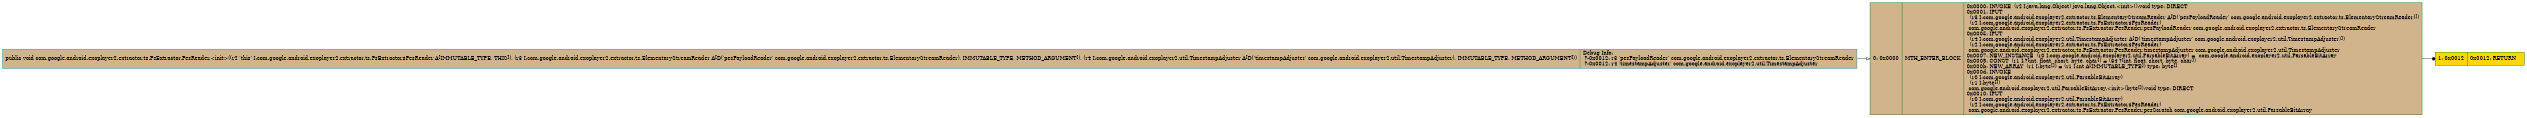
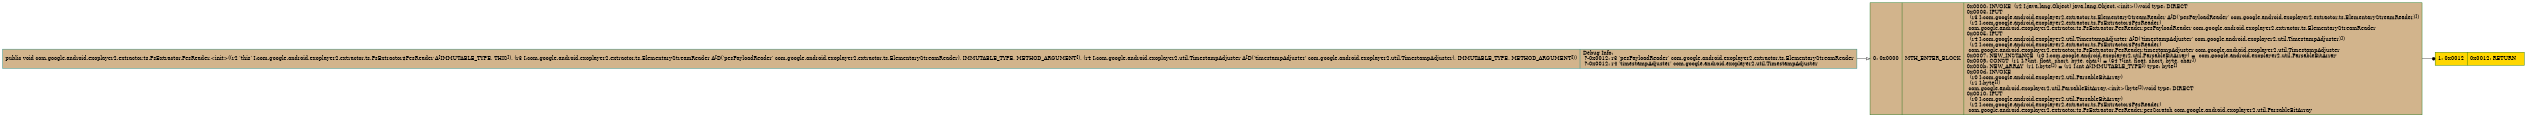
(1986, 12) -> (1986, 12)
